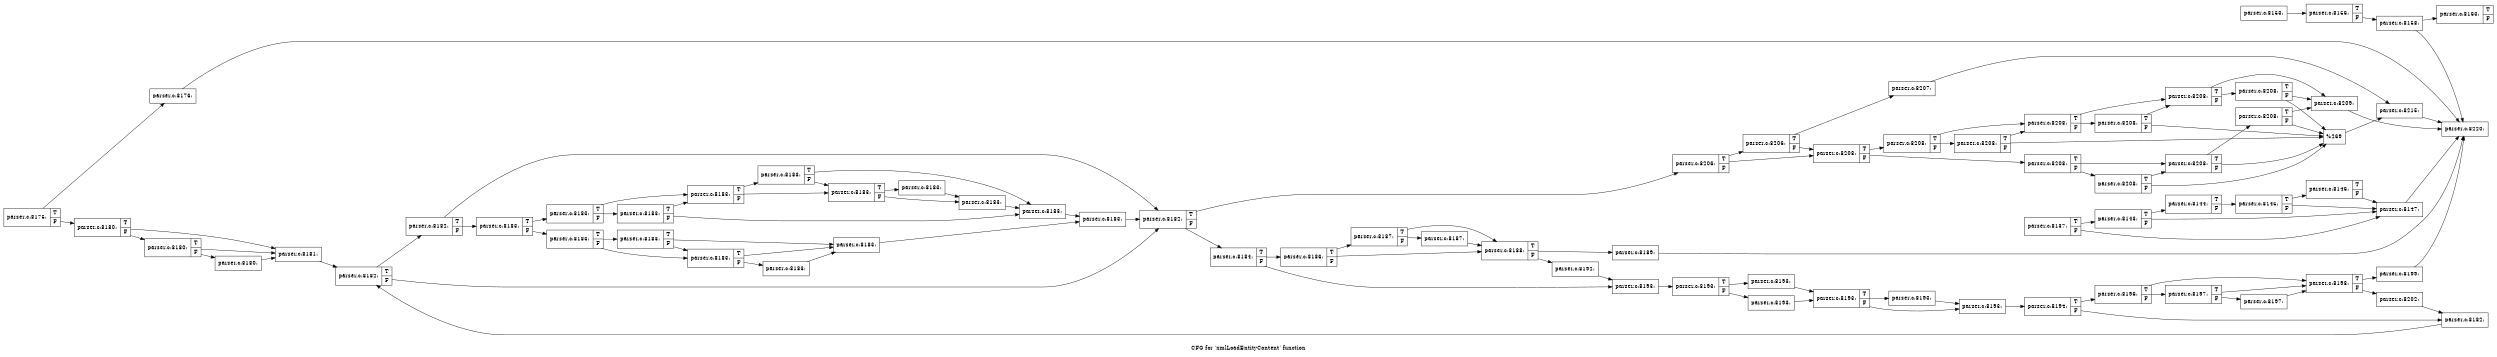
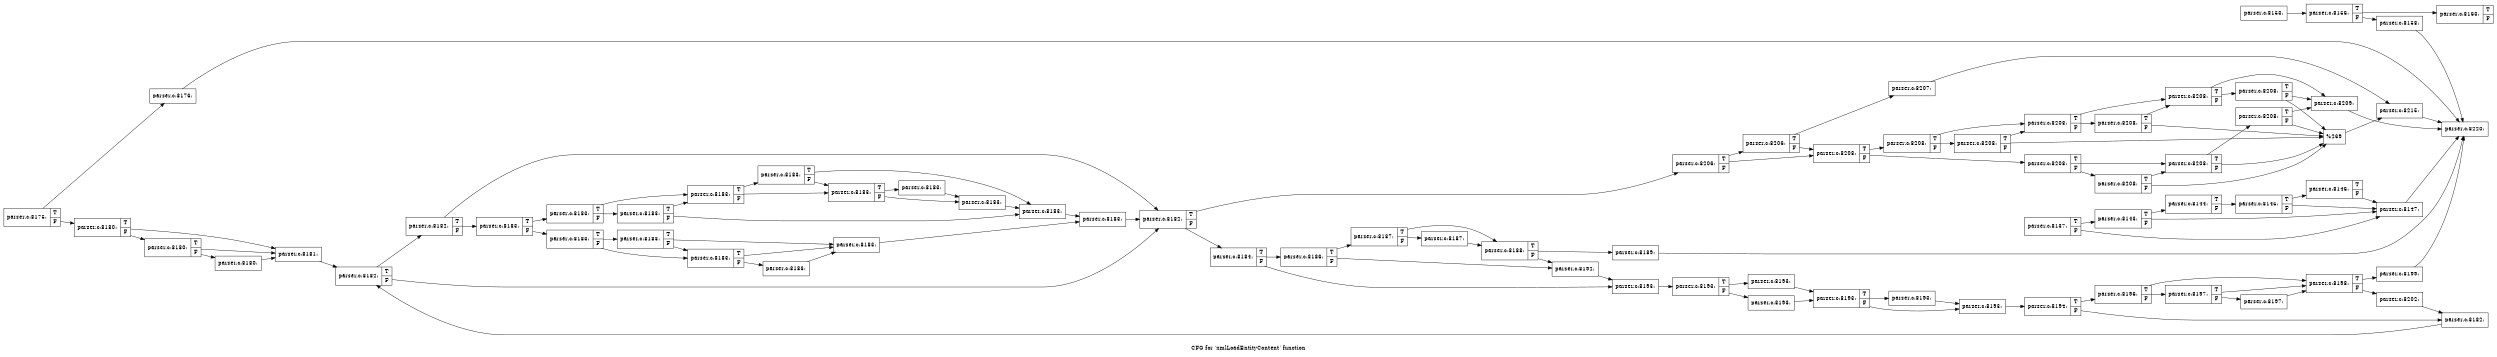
(2428, 19) -> (2398, 12)
(1407, 254) -> (1443, 263)
